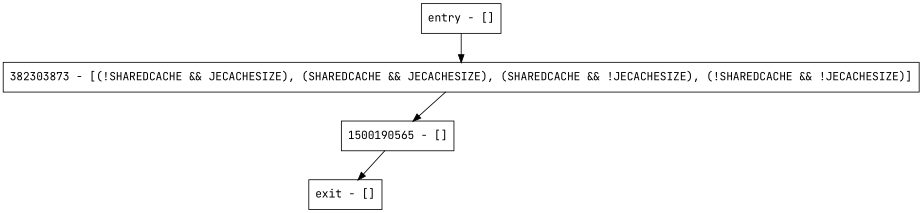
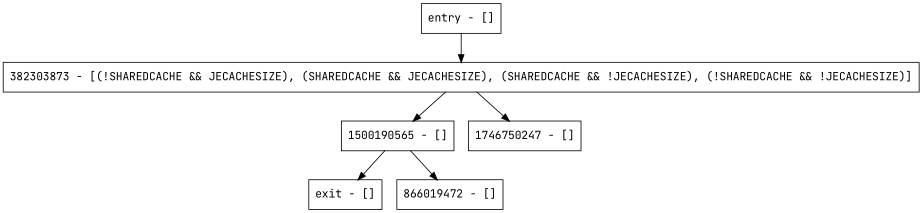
none -> (525, 136)
none -> (450, 195)
